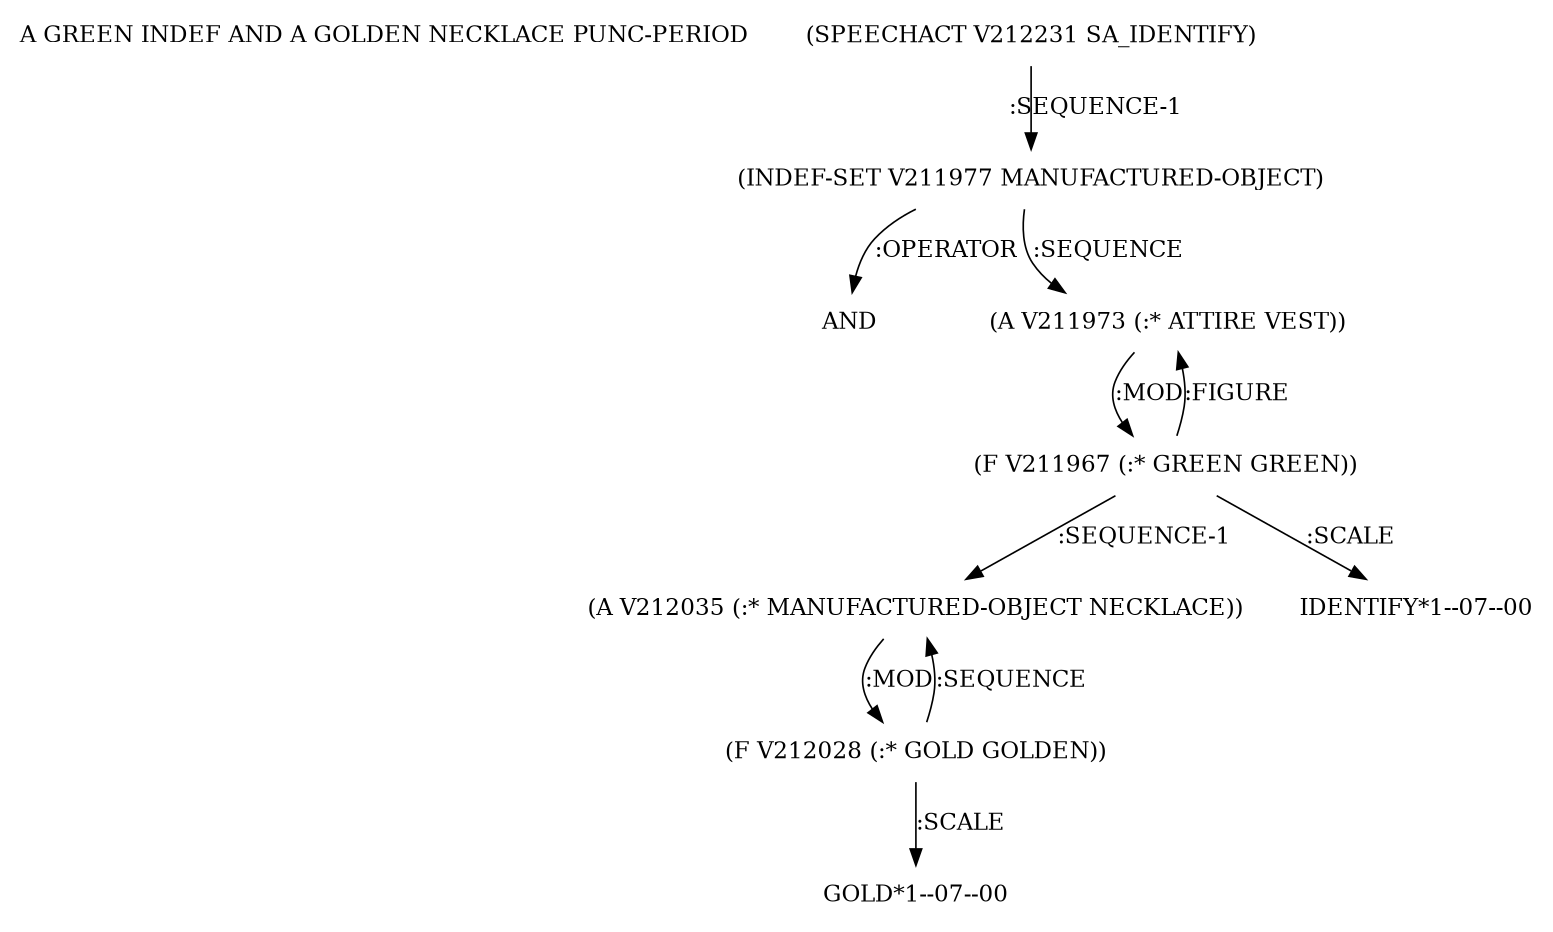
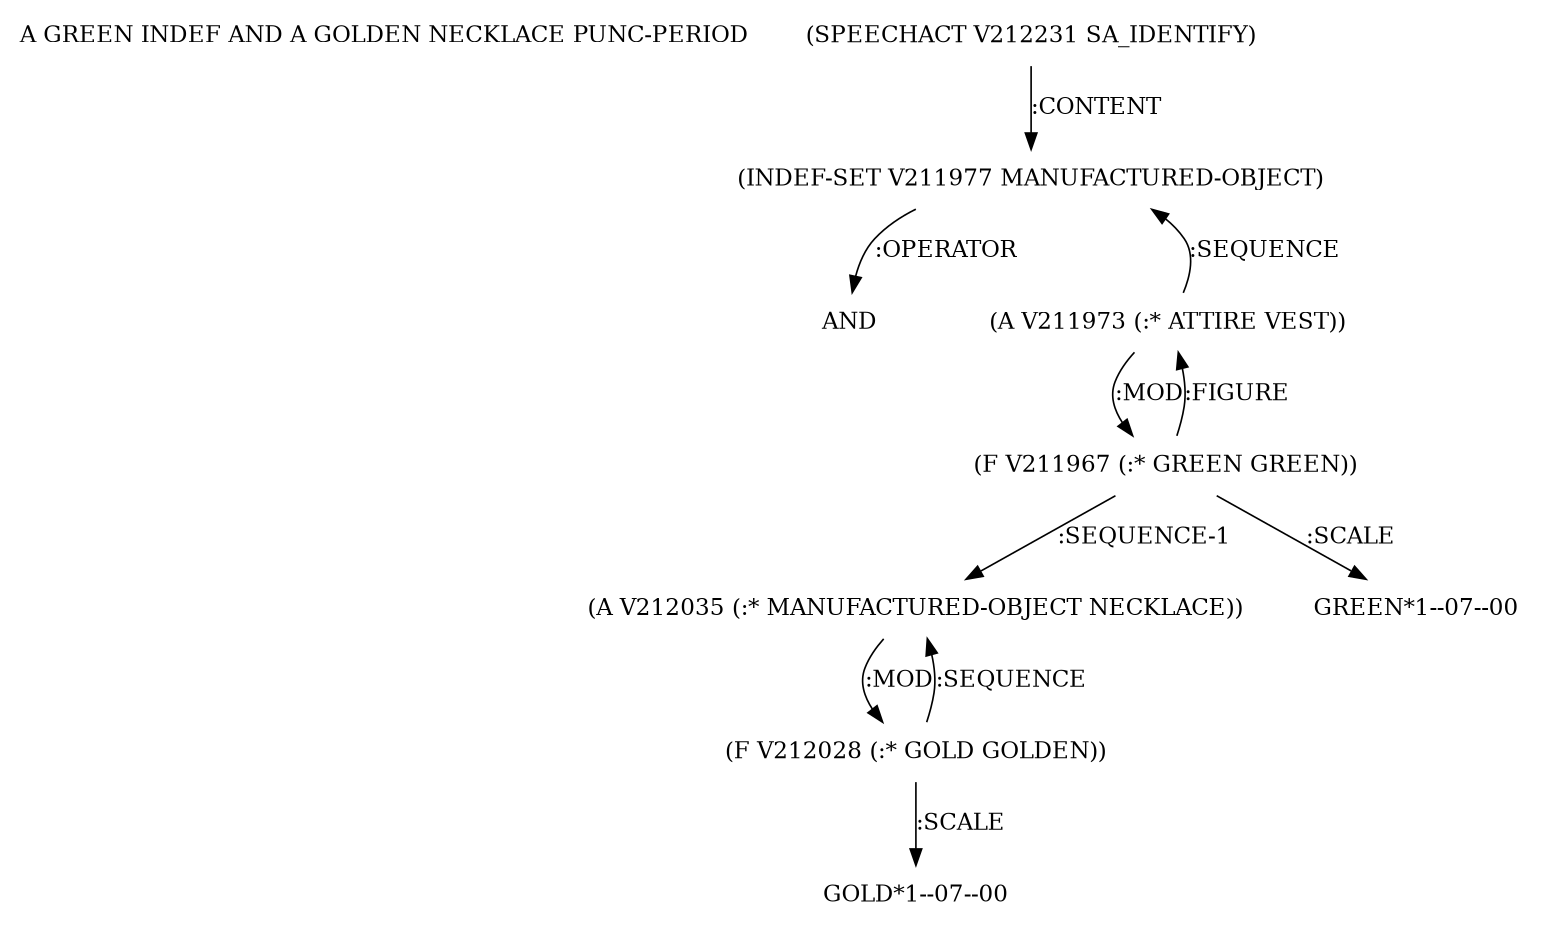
(1096, 108) -> (1096, 108)
(1027, 251) -> (1190, 252)
(1416, 609) -> (1416, 609)
